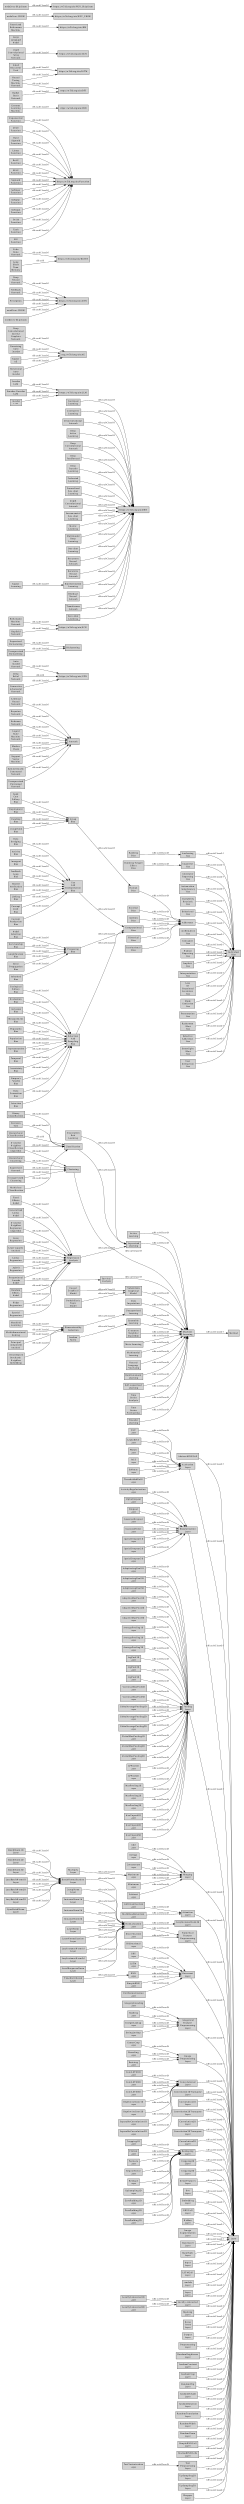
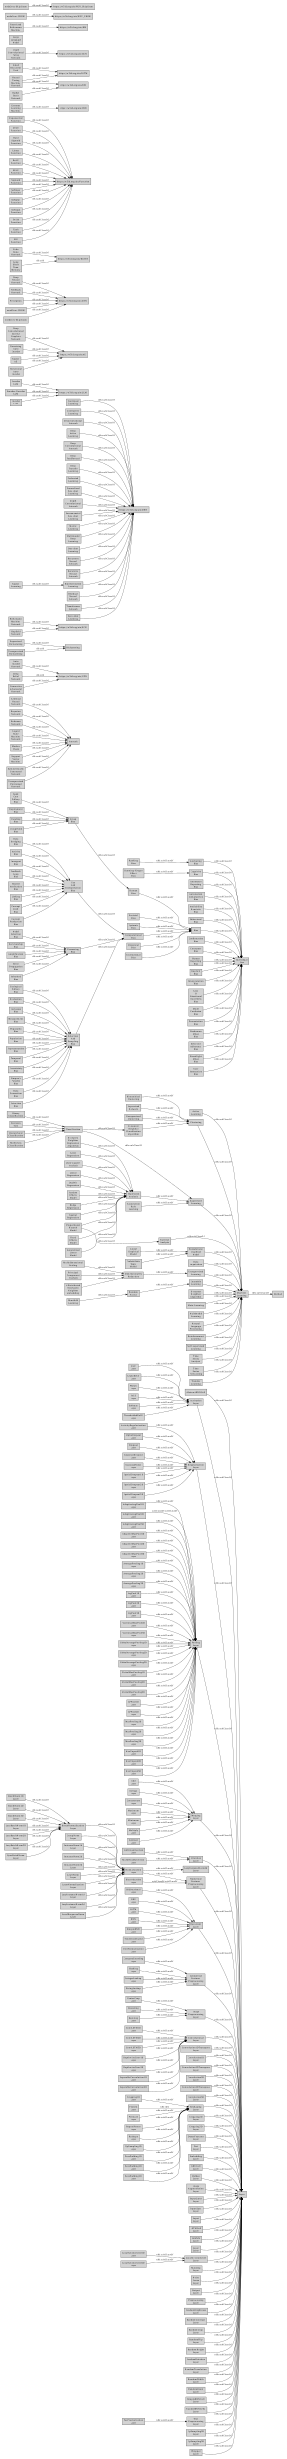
(73, 355) -> (73, 355)
(40, 648) -> (40, 649)
(188, 923) -> (196, 930)
(40, 1137) -> (40, 1130)
(44, 1147) -> (102, 1130)
(42, 1326) -> (103, 1298)
(161, 1577) -> (165, 1511)
(102, 1873) -> (164, 1827)
(161, 1935) -> (165, 1881)
(105, 1977) -> (166, 1935)
(161, 2151) -> (165, 2107)
